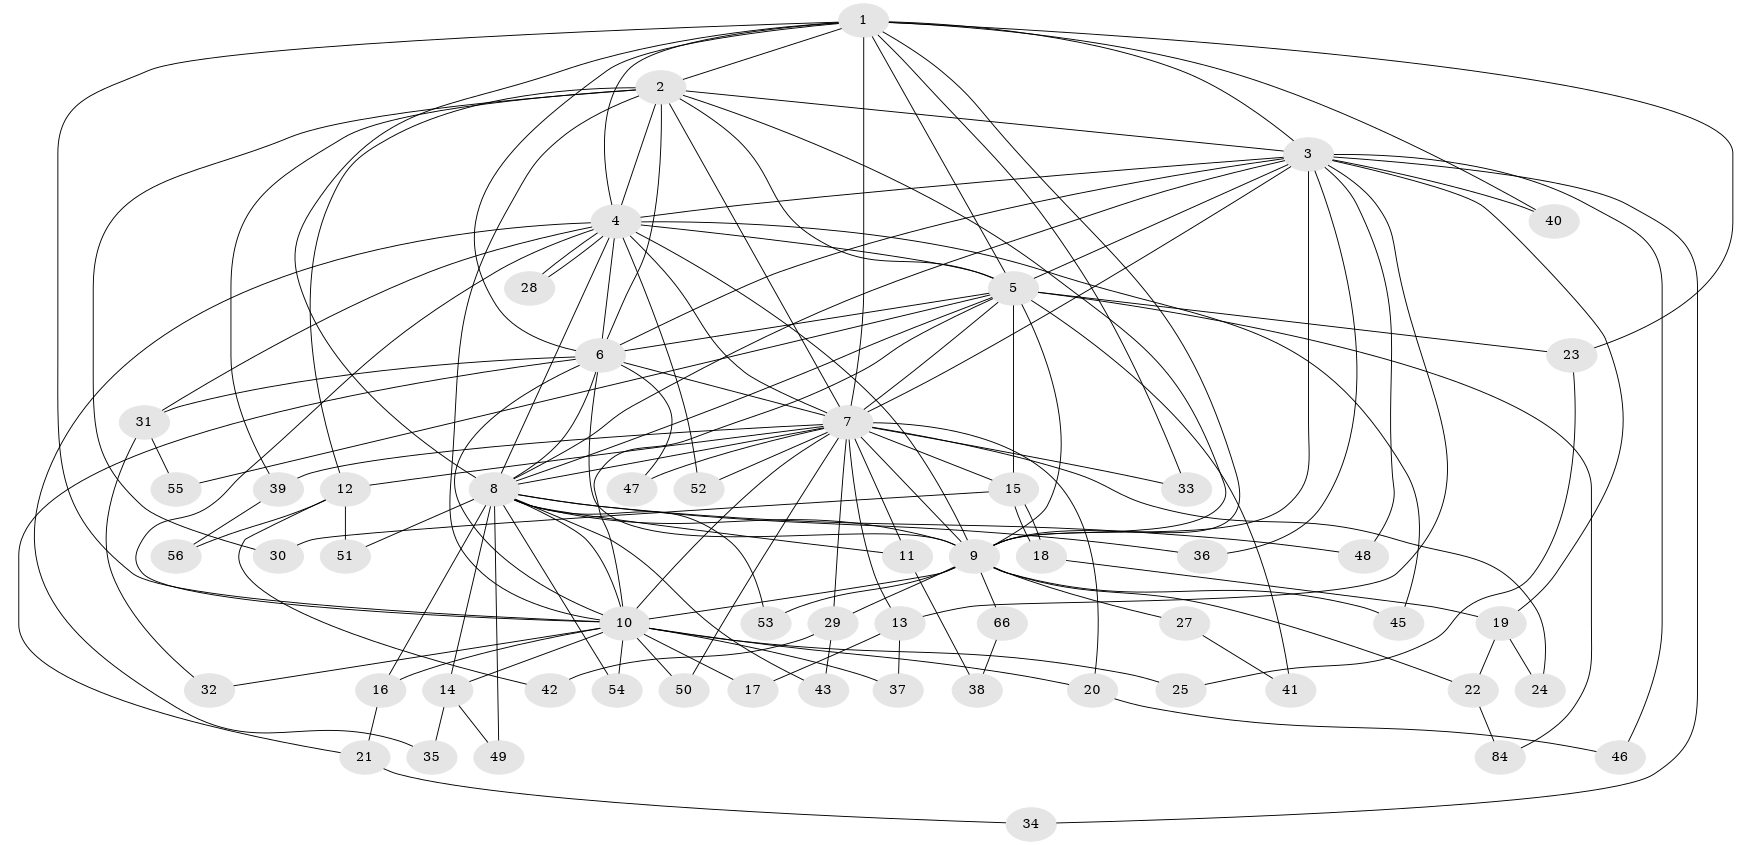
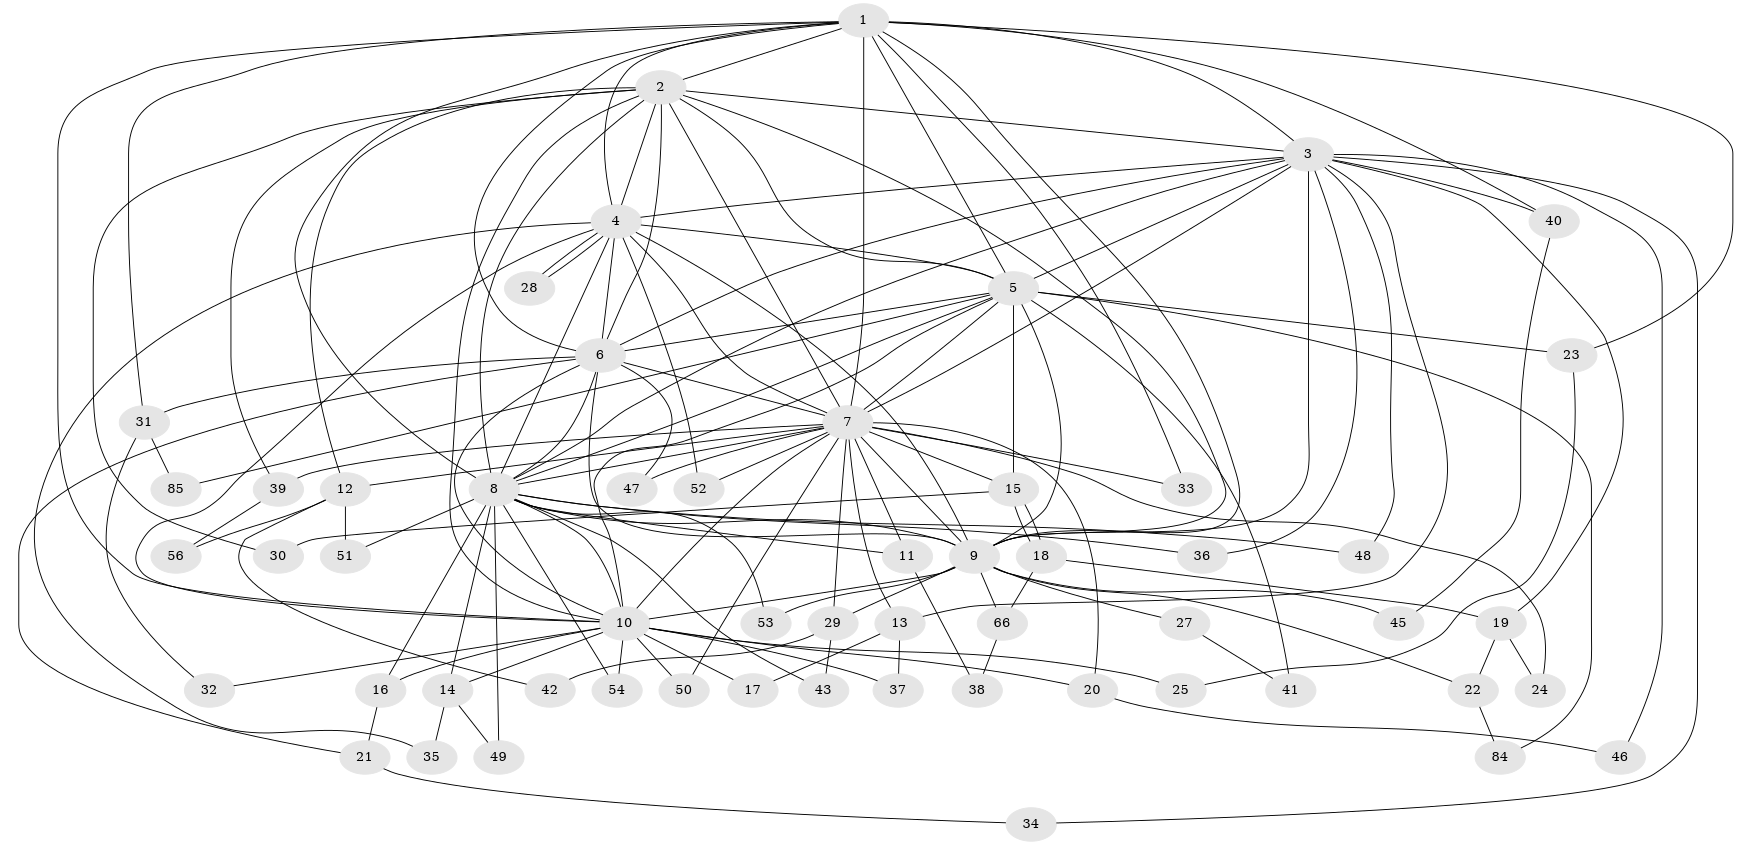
none -> (502, 260)
(1121, 293) -> (1521, 446)
(369, 298) -> (337, 52)
(176, 489) -> (176, 489)
none -> (1022, 590)
